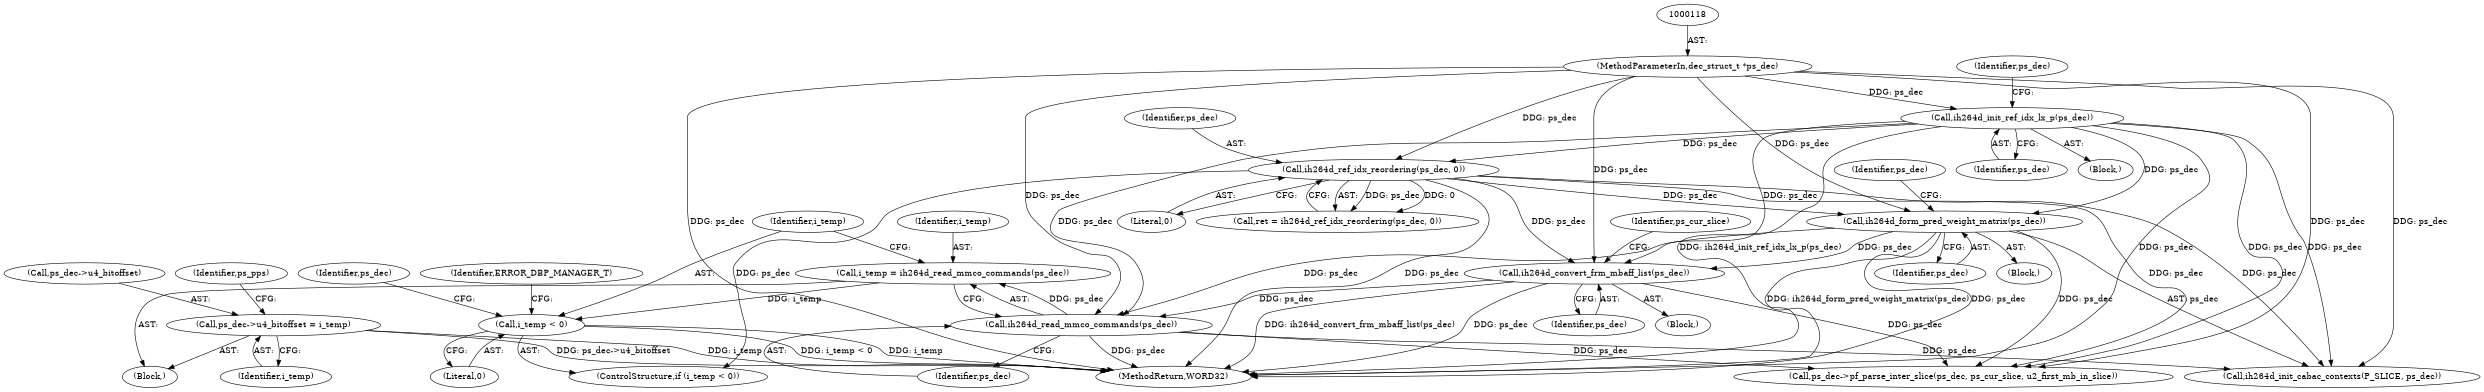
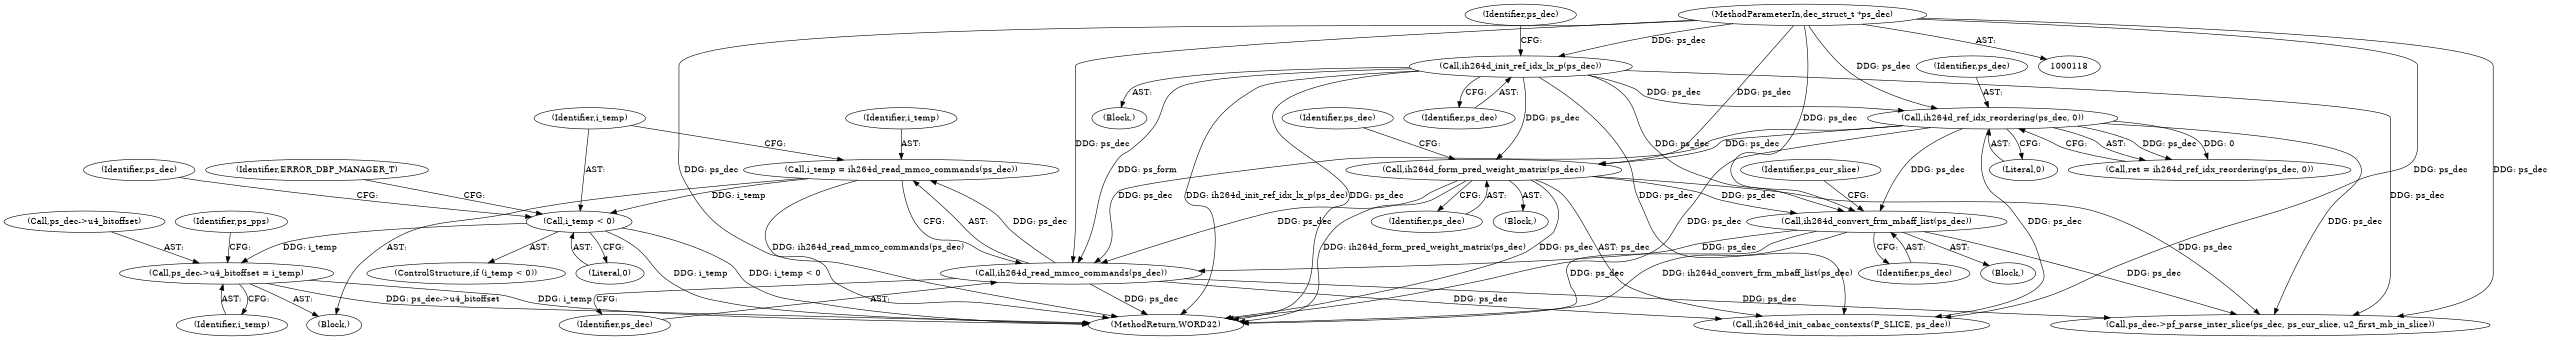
(1688, 38) -> (1952, 39)
(928, 199) -> (1474, 158)
(1085, 222) -> (1147, 170)
none -> (384, 230)
none -> (877, 271)
